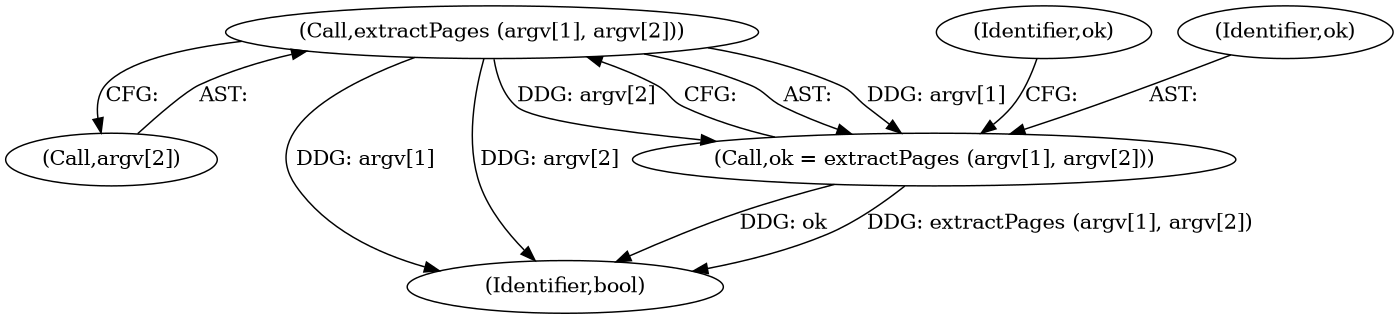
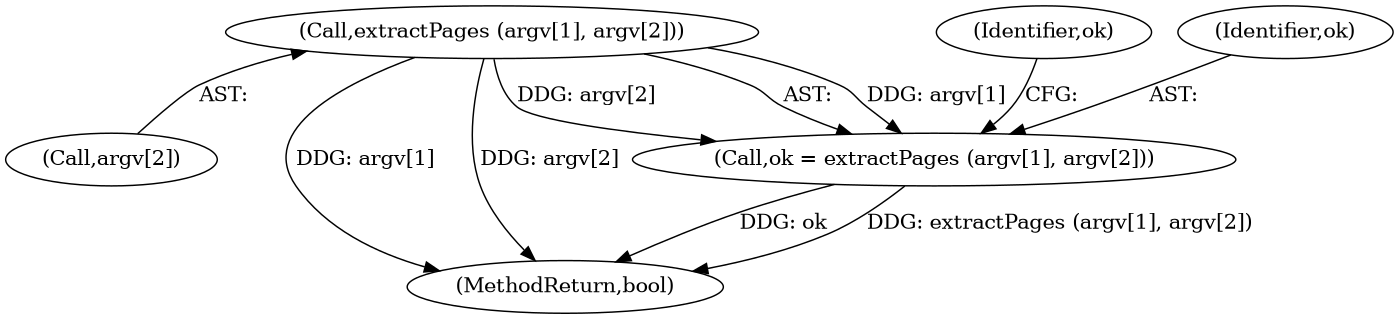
(153, 59) -> none
(684, 107) -> none
(565, 287) -> (565, 287)
